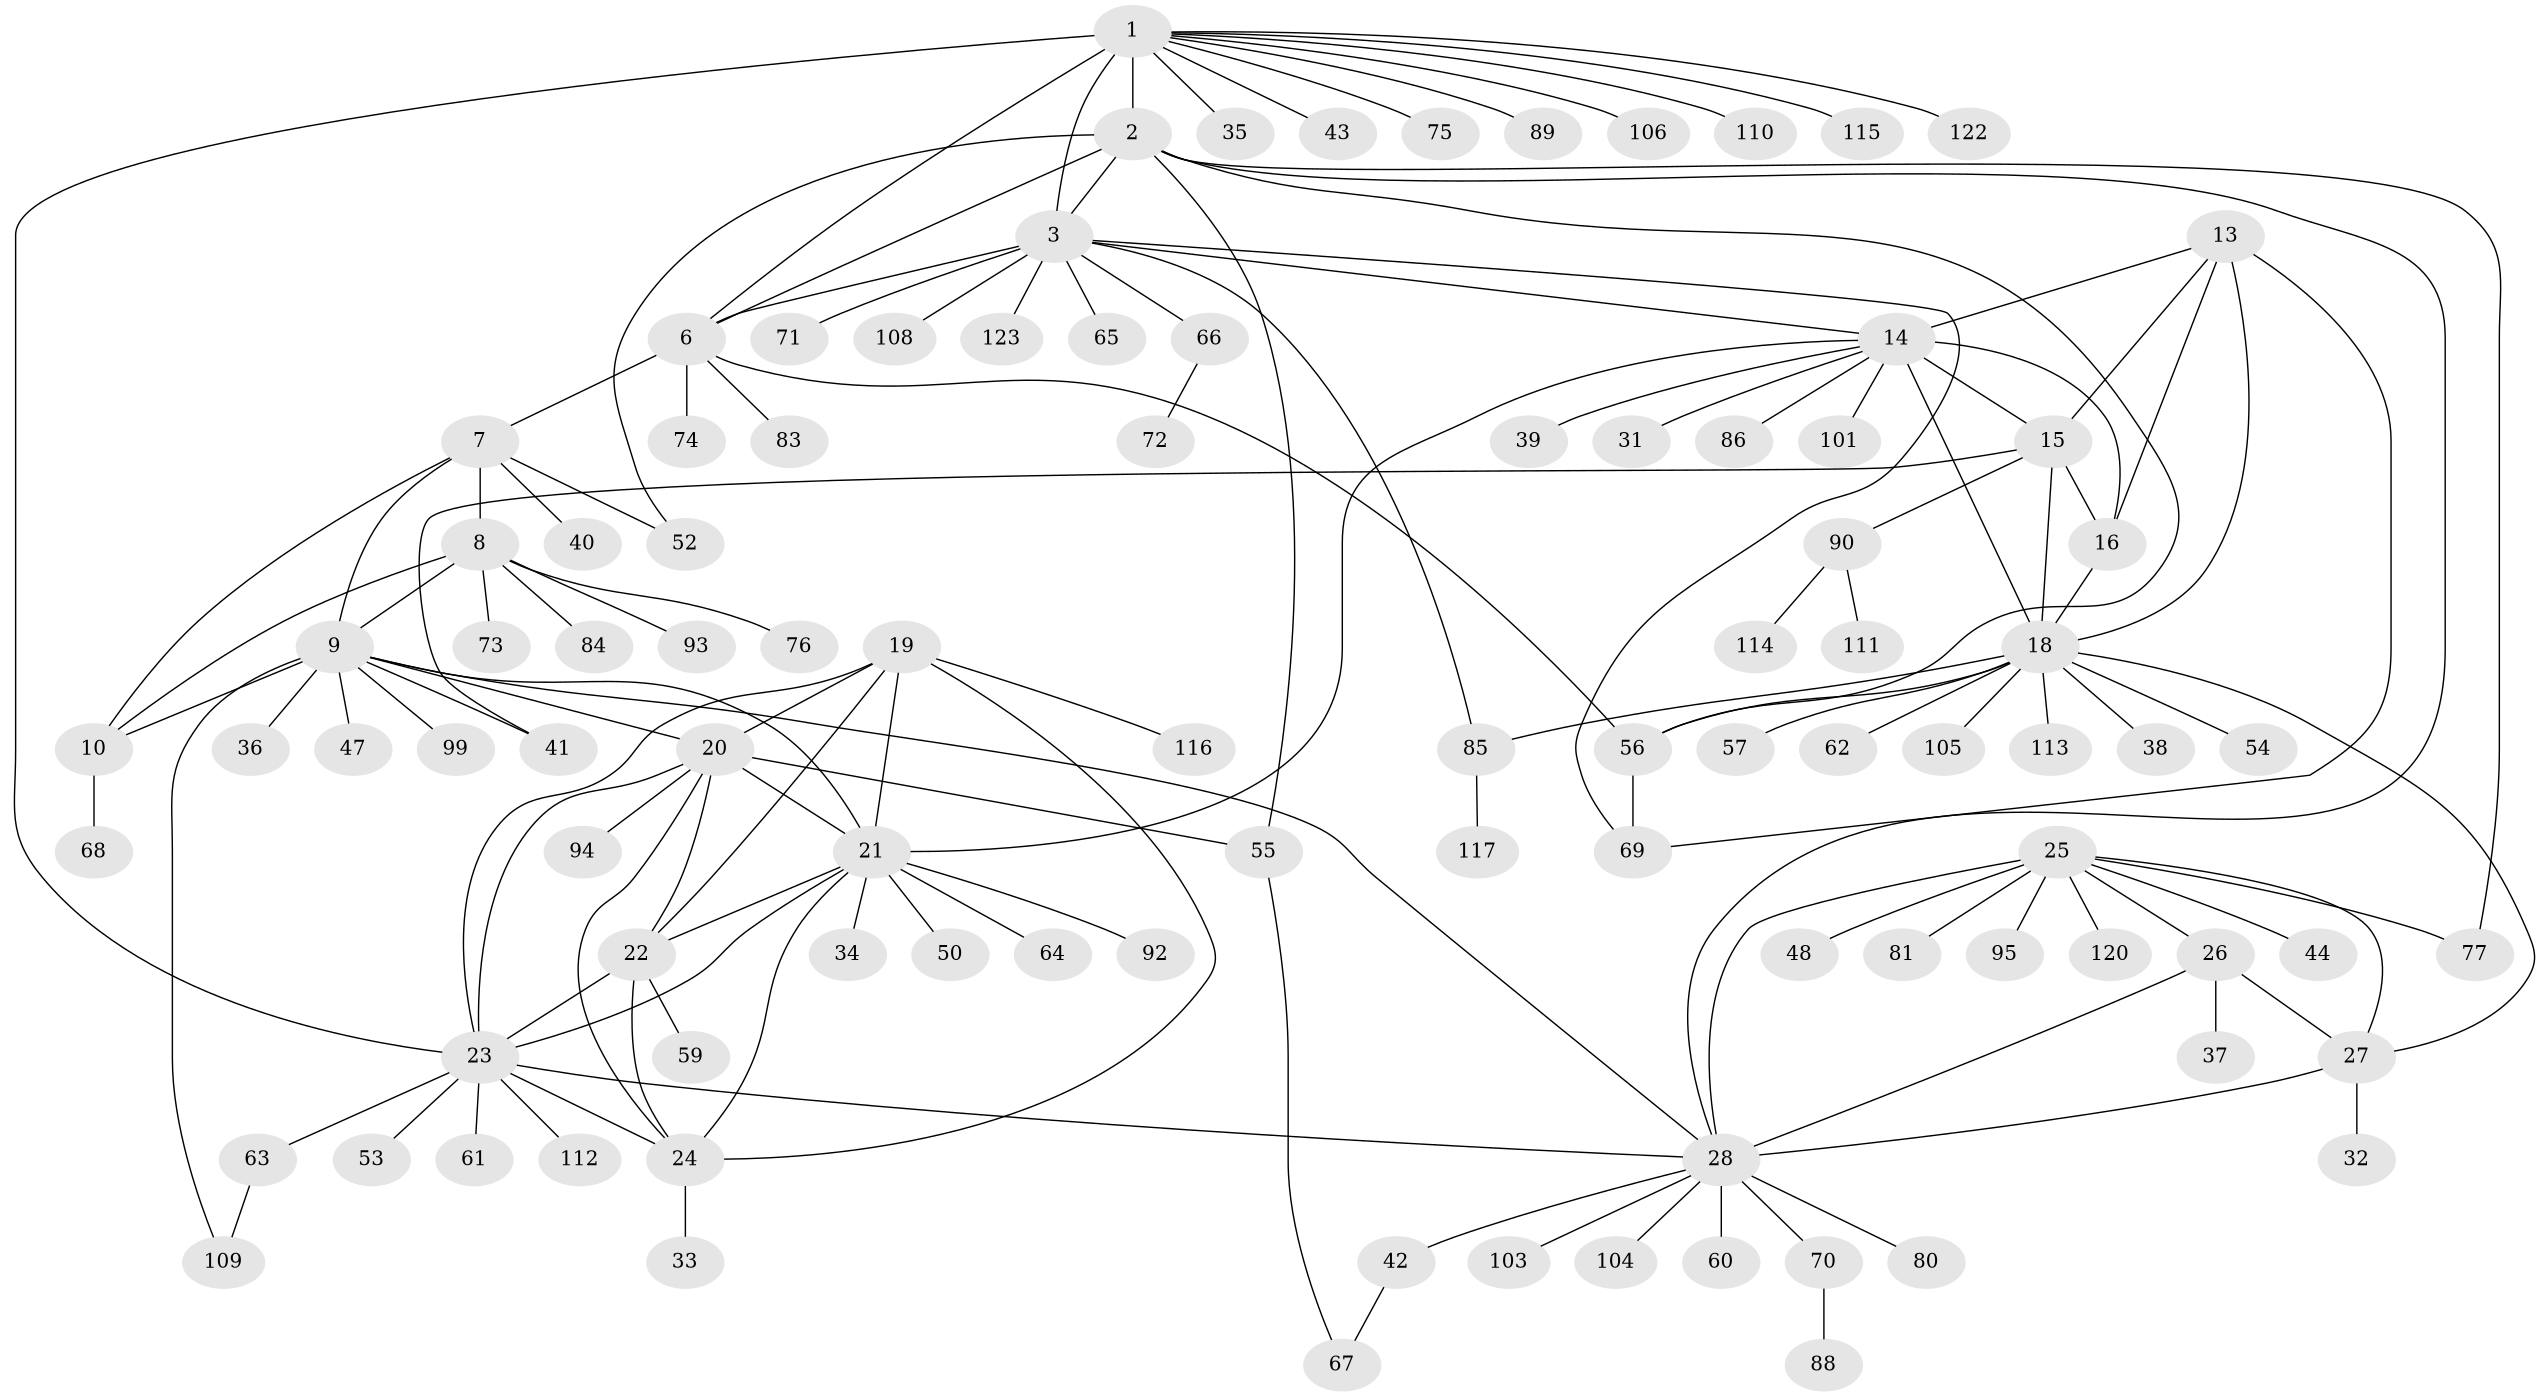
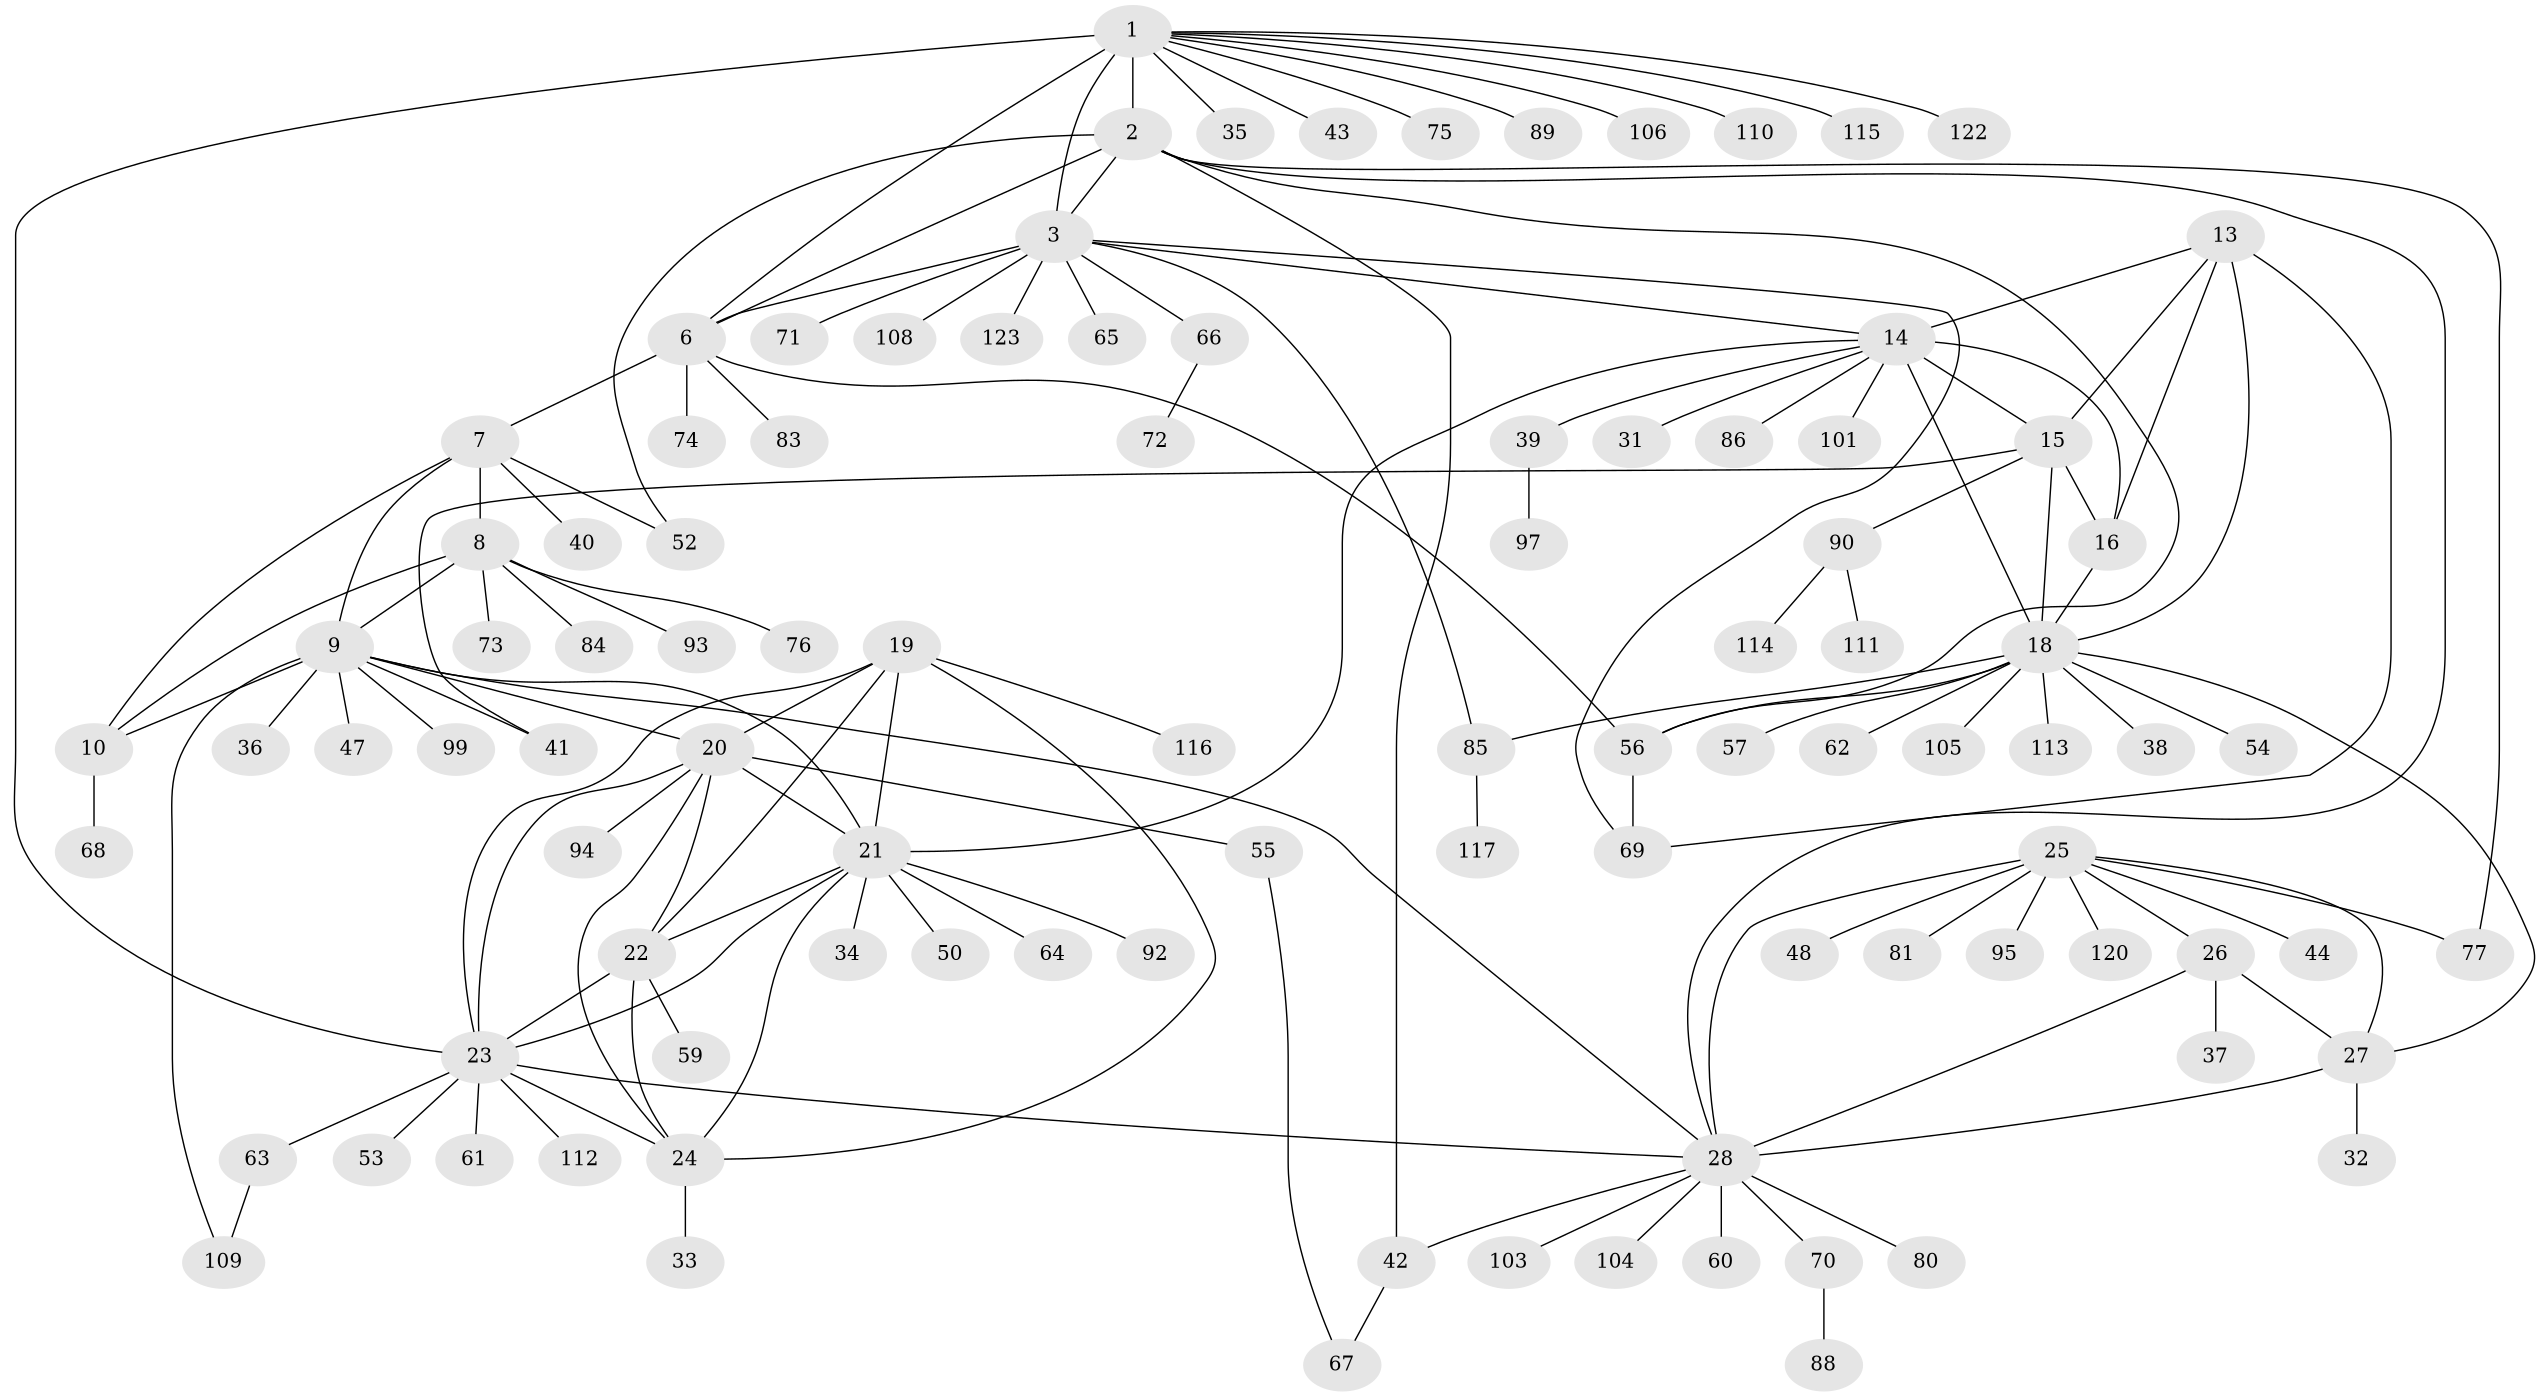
(1292, 491) -> (1418, 613)
none -> (1529, 544)
